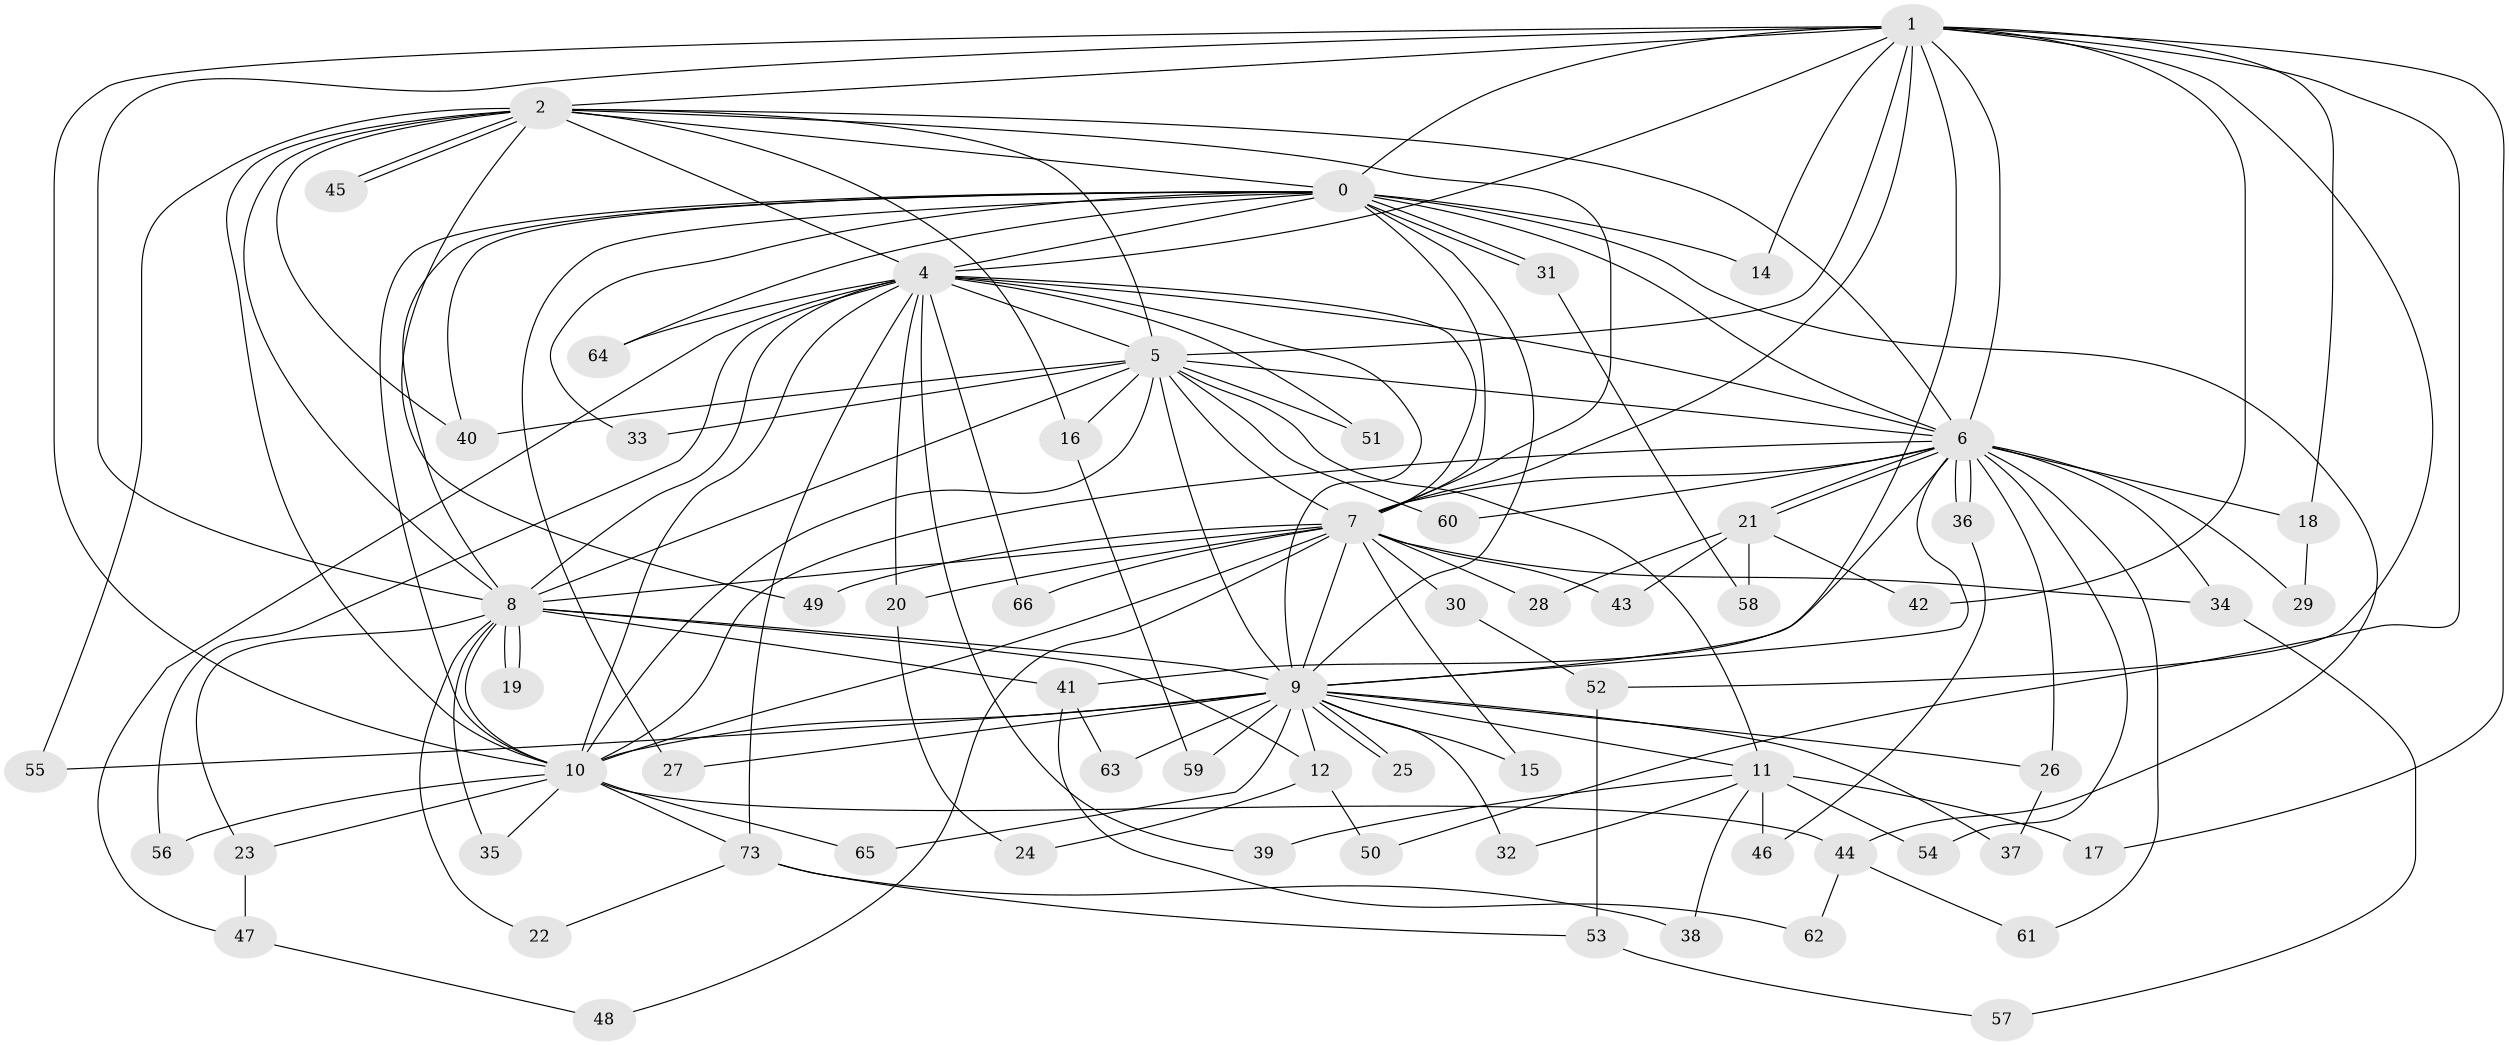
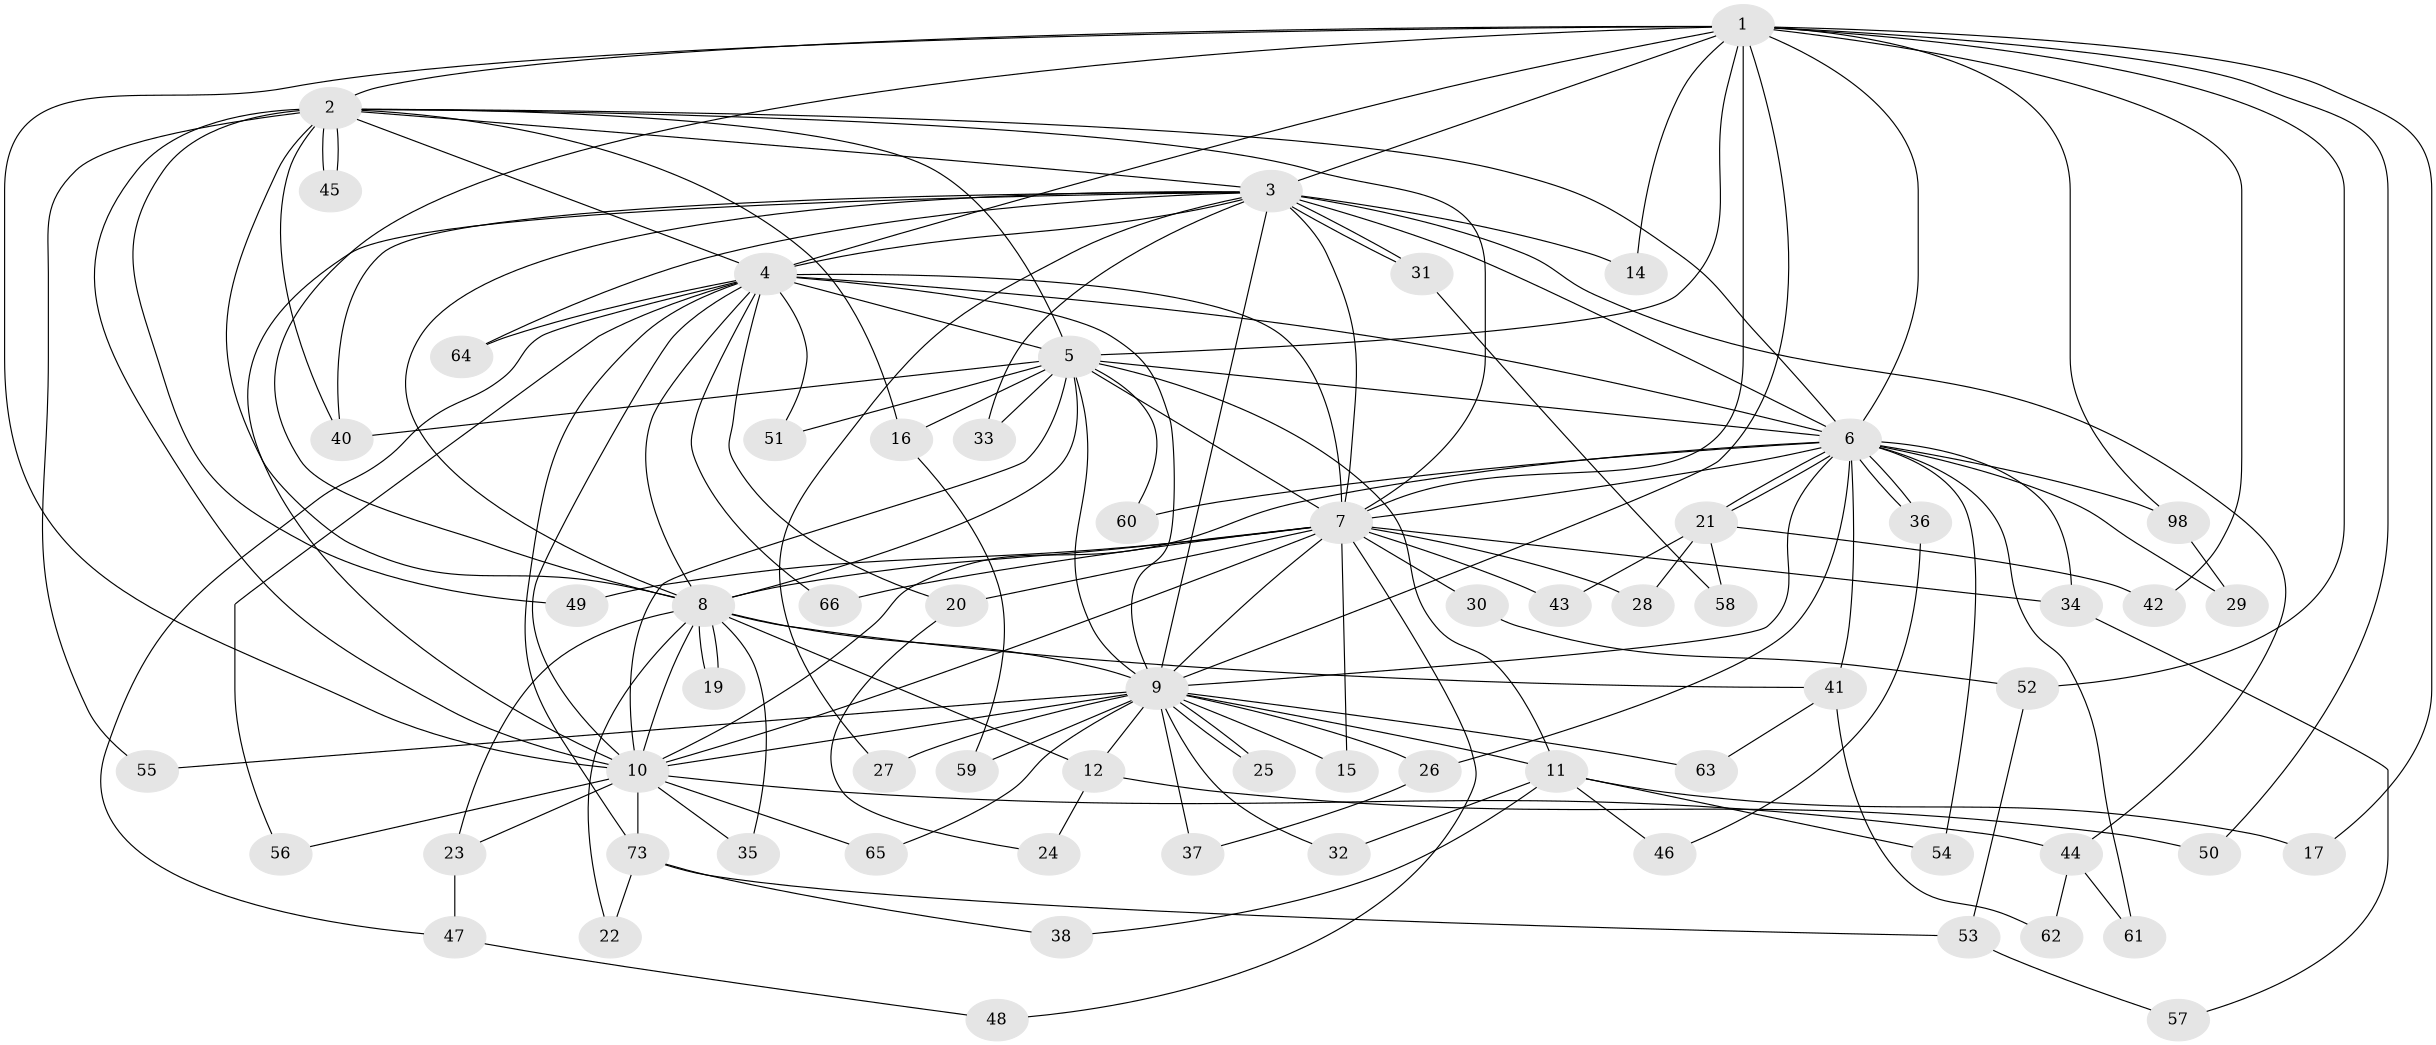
(1344, 191) -> (1271, 191)
(2309, 523) -> (2178, 523)
(1264, 854) -> none
